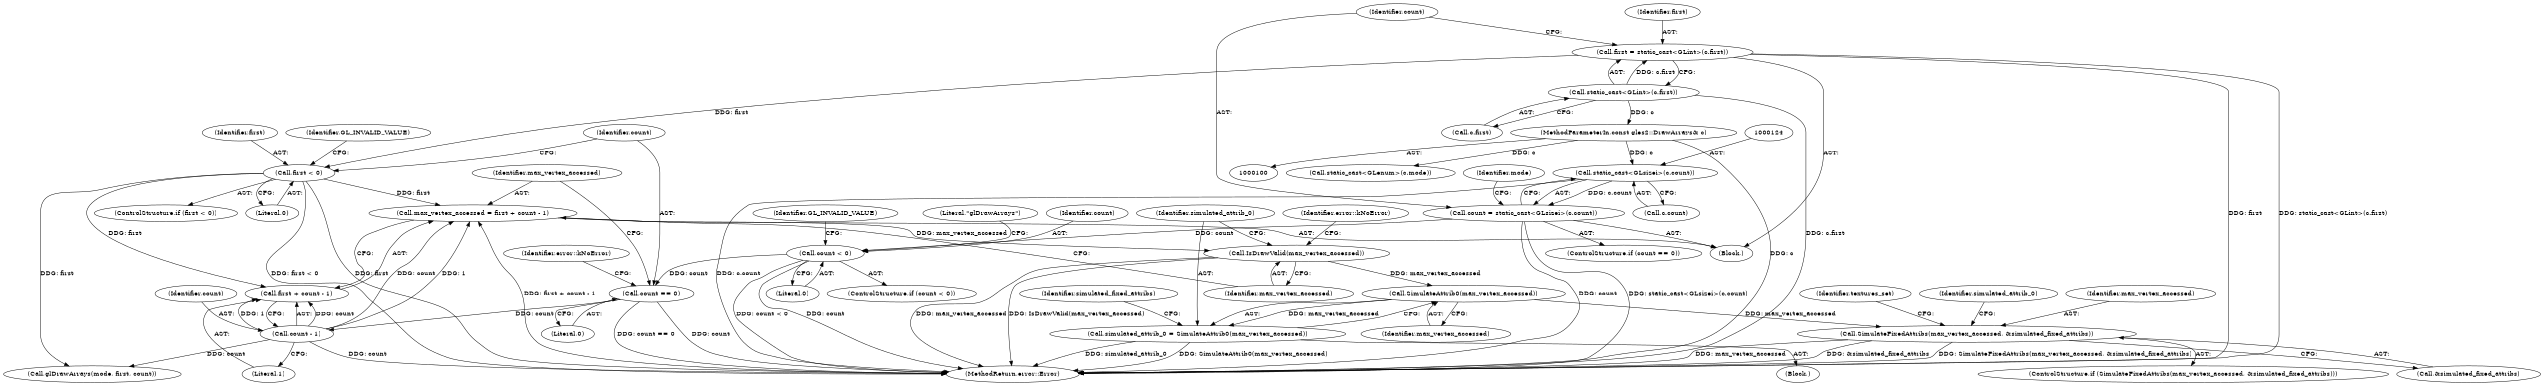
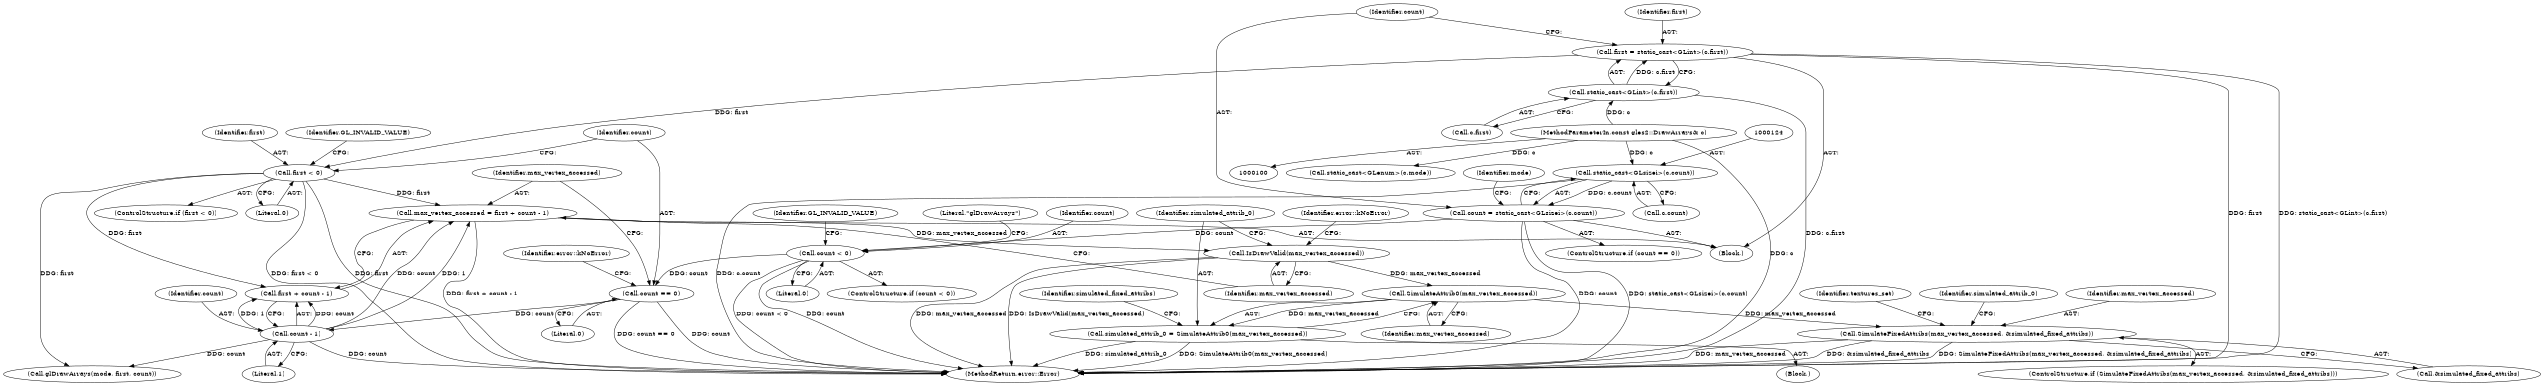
(1631, 110) -> (1607, 115)
(204, 326) -> (266, 353)
(674, 365) -> (513, 354)
